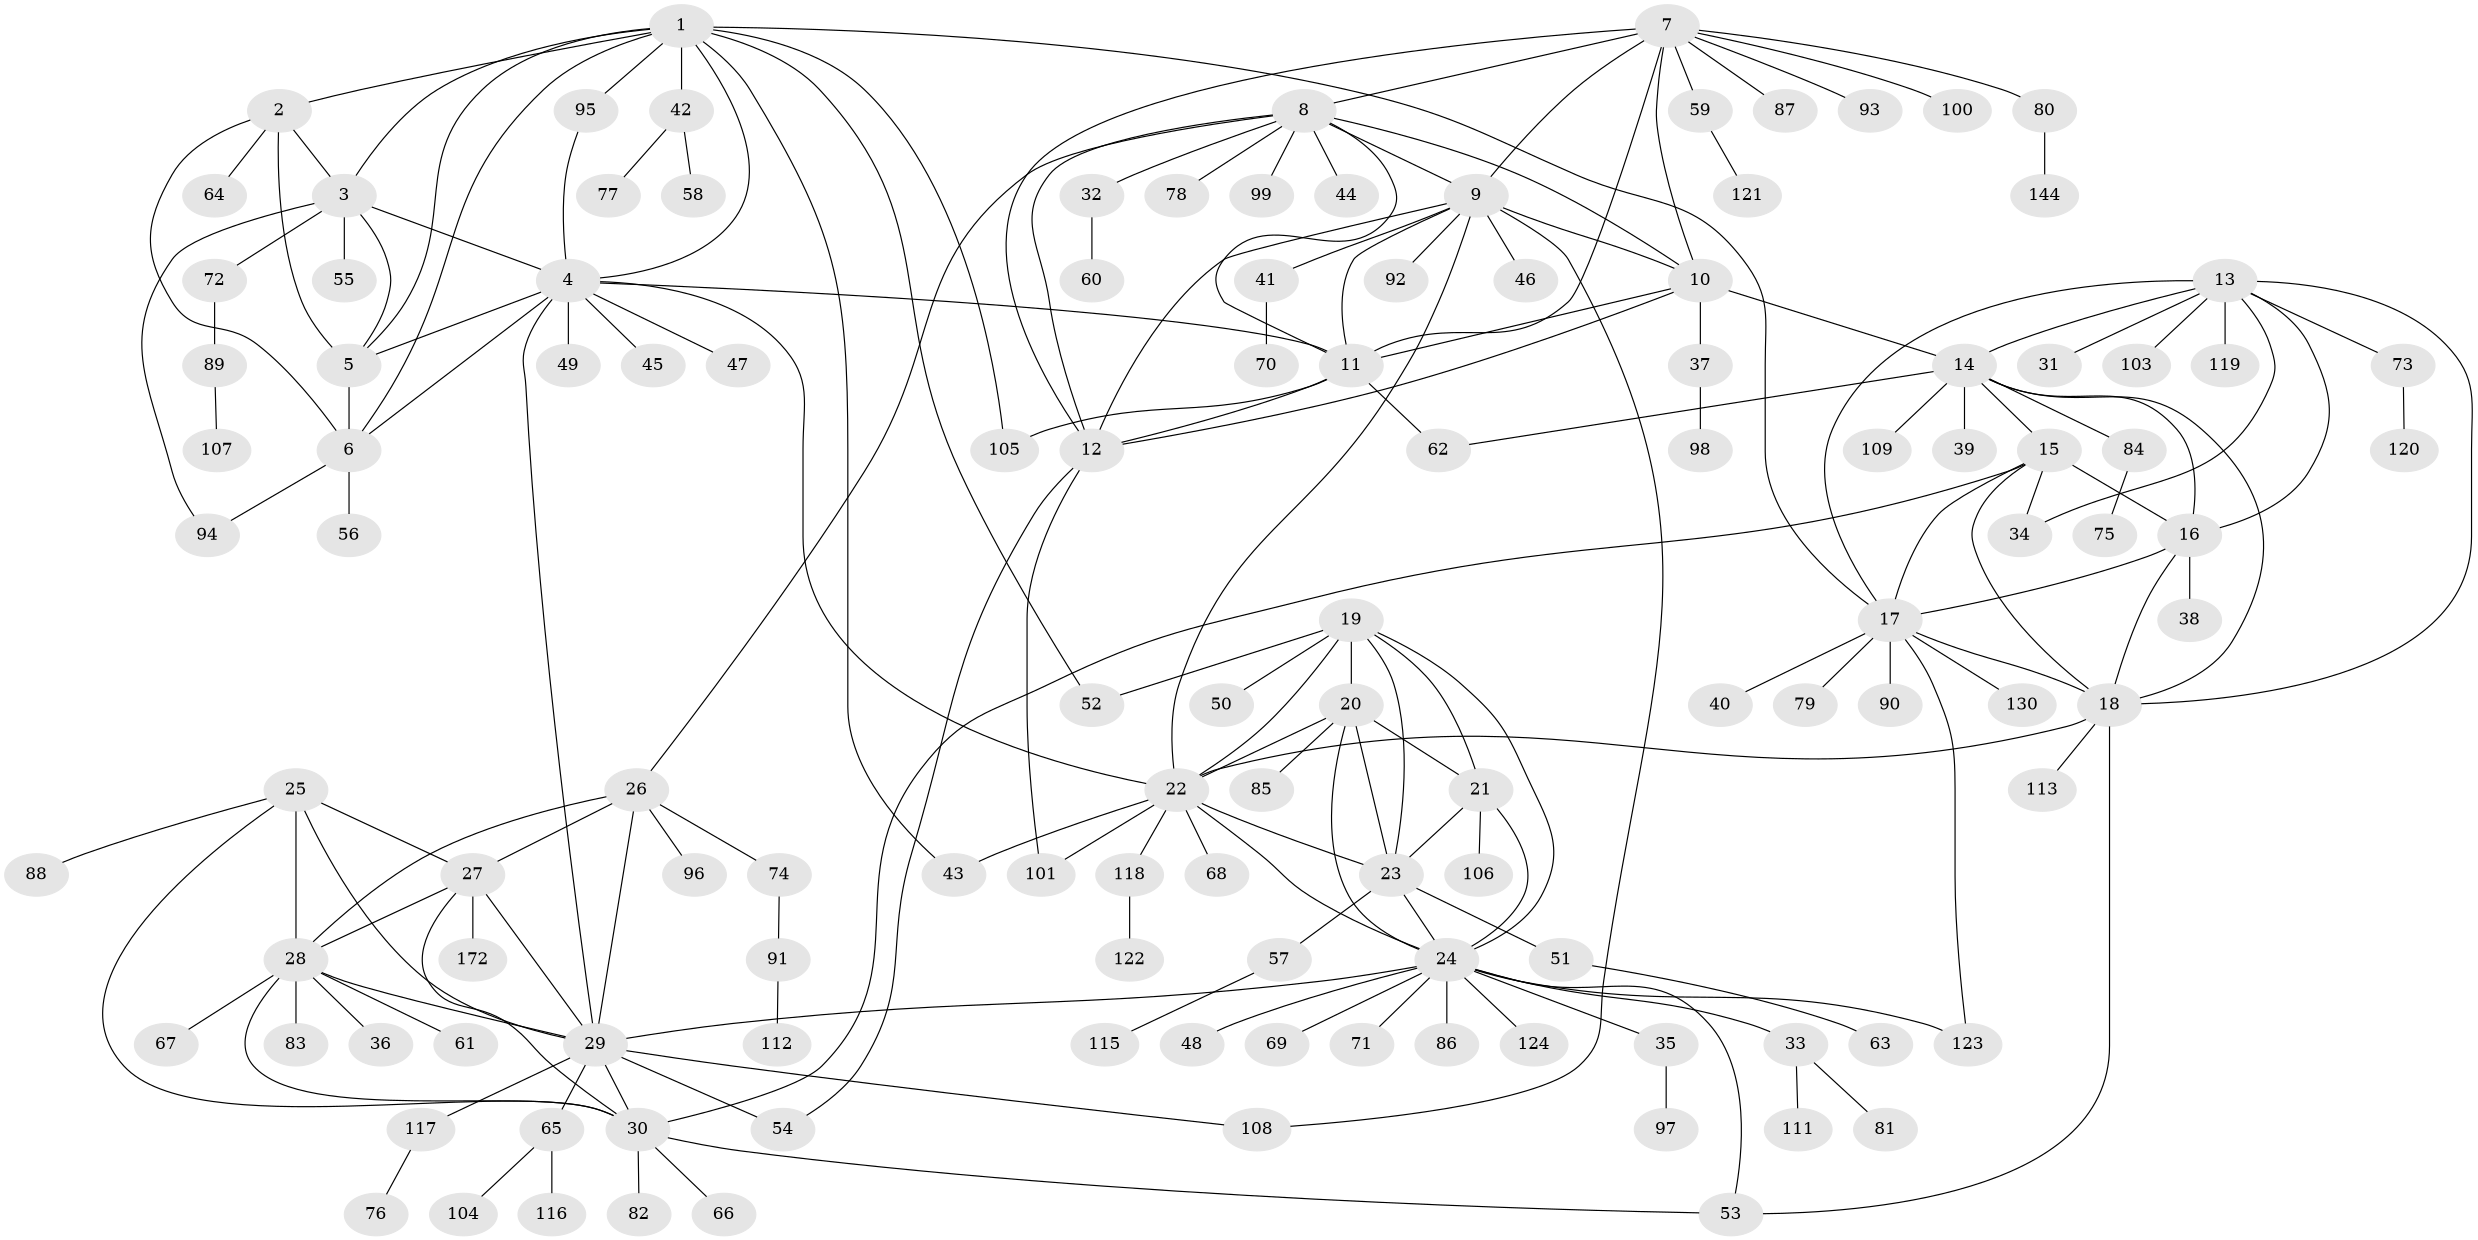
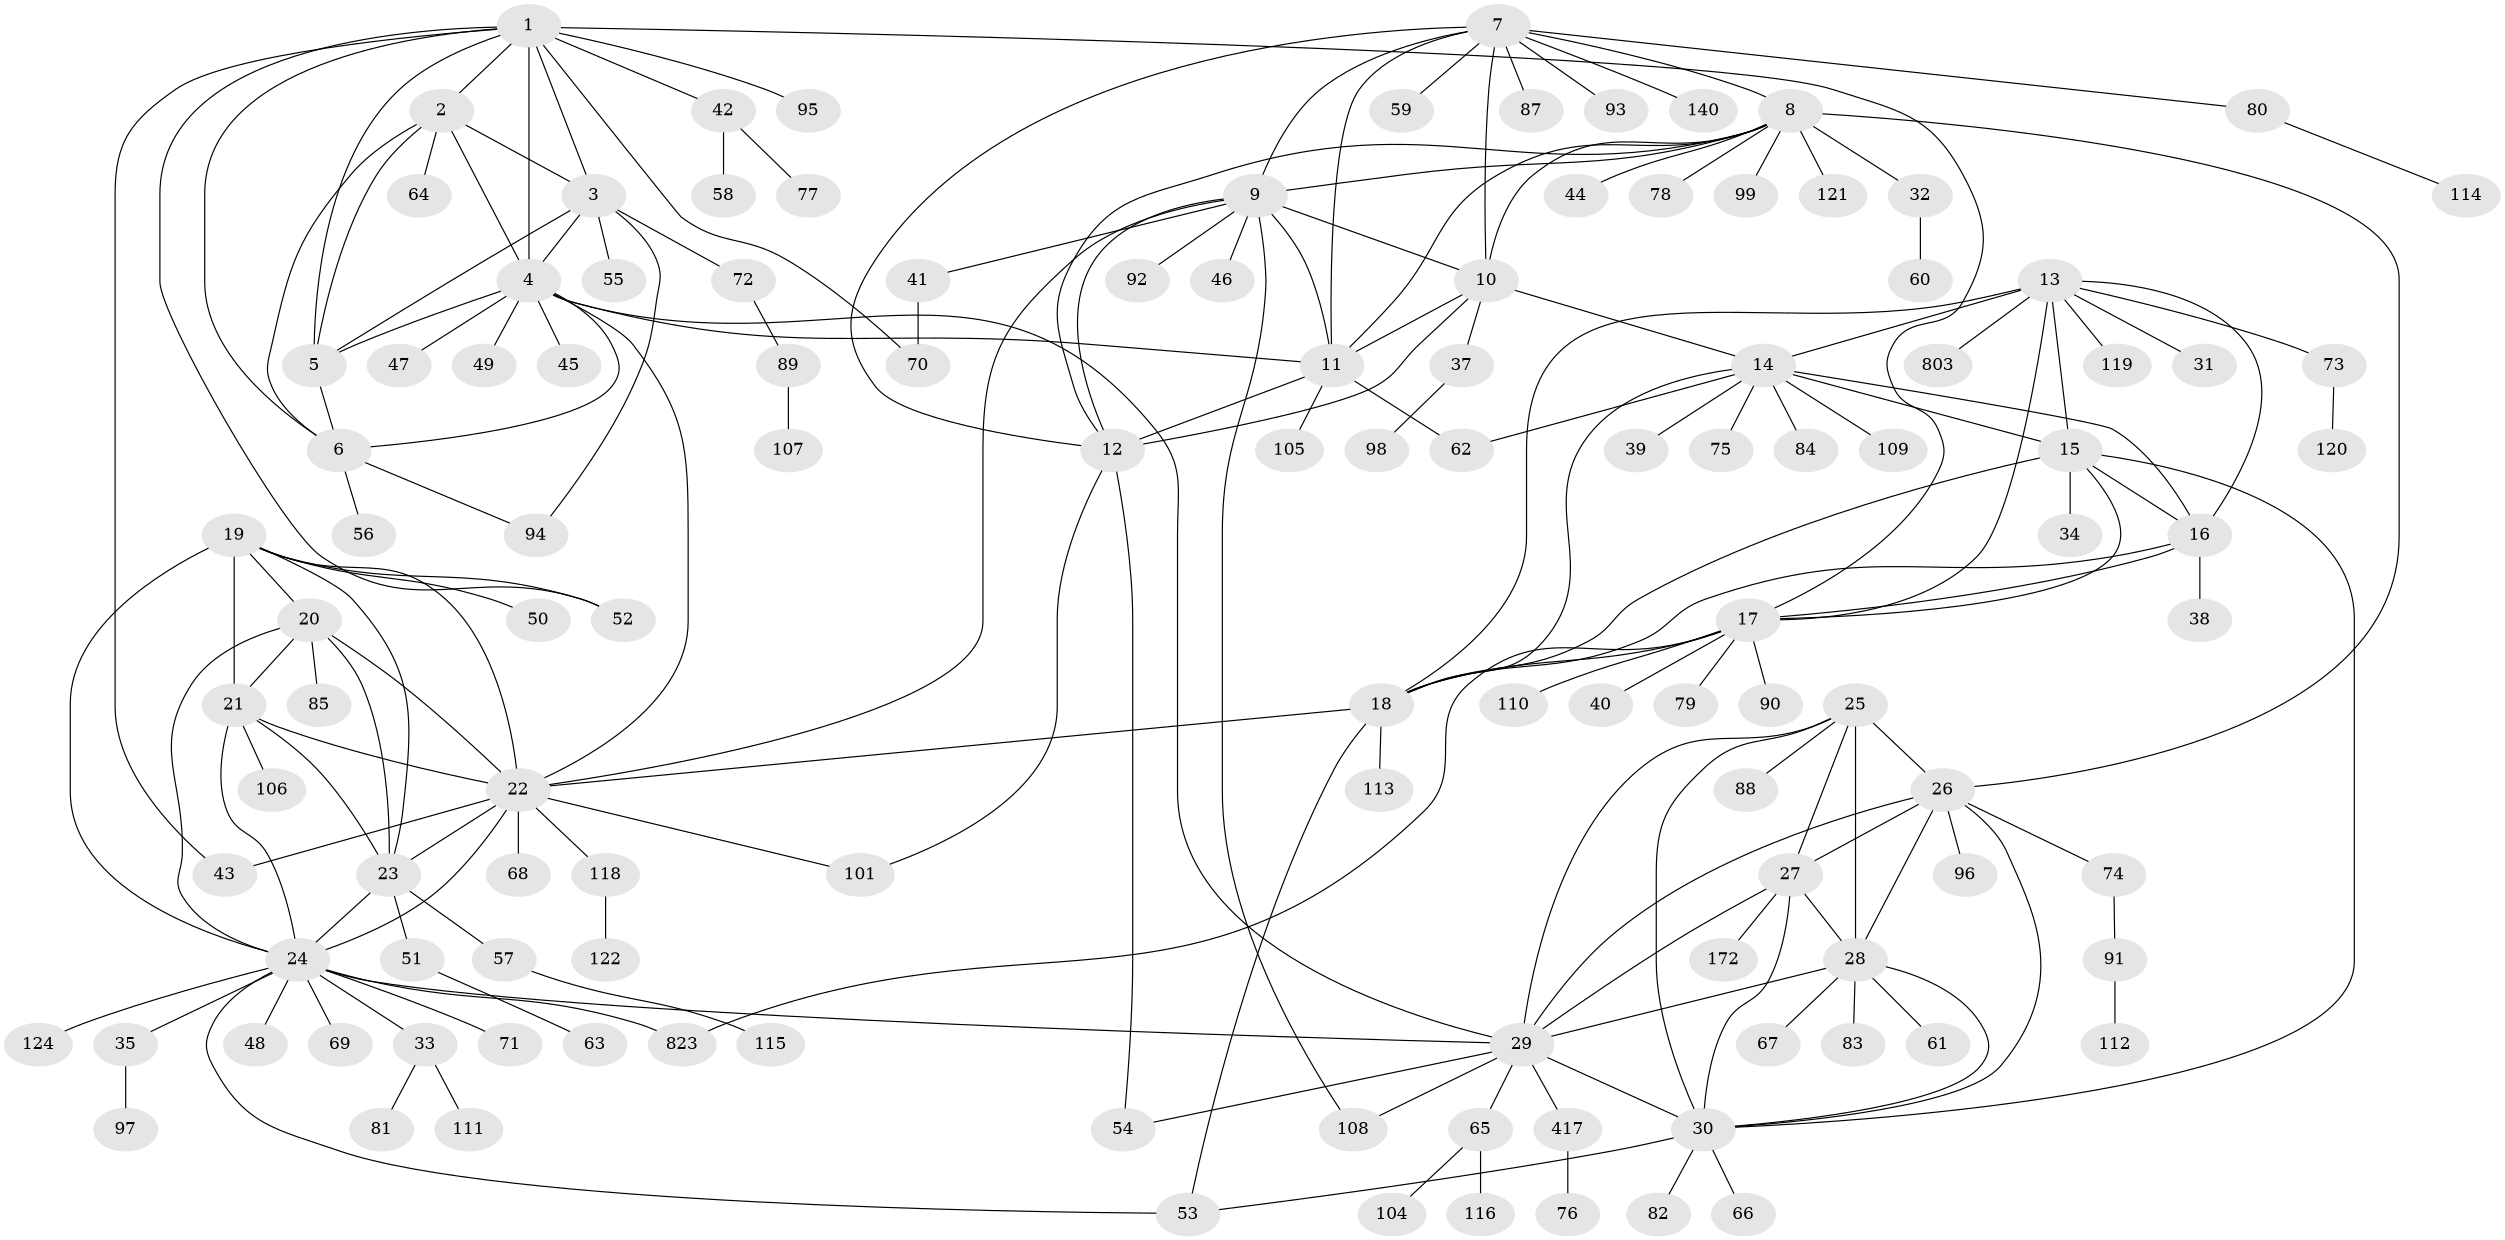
(1957, 111) -> (1703, 111)
(1724, 153) -> (1812, 153)
(926, 173) -> (697, 227)
(564, 195) -> (485, 196)
(2045, 196) -> (2466, 196)
(2137, 366) -> (1938, 366)
(2217, 455) -> (2060, 366)
(2122, 485) -> (1742, 408)
(2022, 705) -> (1514, 705)
none -> (1899, 748)
none -> (372, 756)
(381, 1045) -> none
(1447, 1045) -> none
(1968, 1045) -> (682, 1045)
none -> (2005, 1059)
(421, 1130) -> (1568, 1130)
